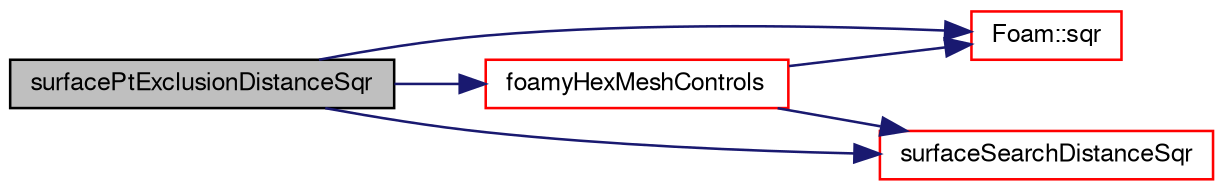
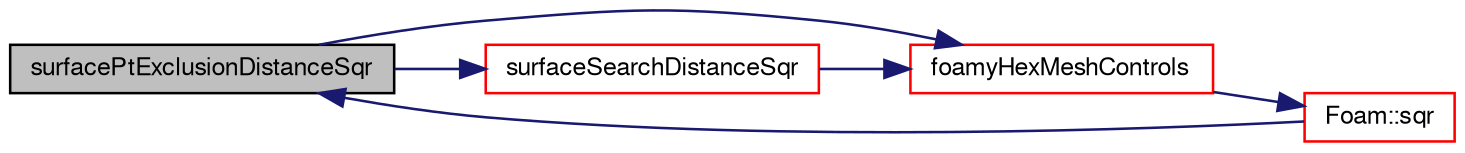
(631, 28) -> (824, 132)
(829, 117) -> (852, 69)
